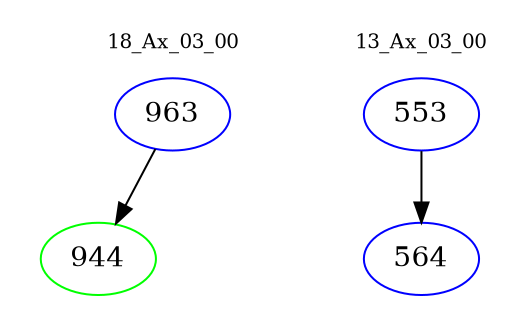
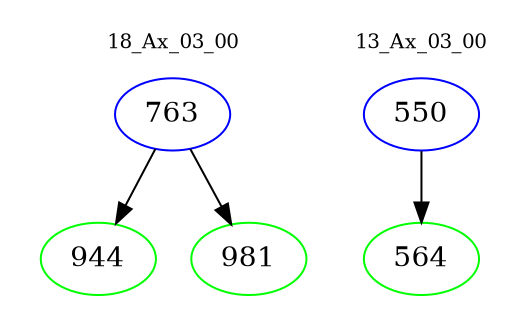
(173, 114) -> (173, 114)
(421, 114) -> (421, 114)
none -> (249, 259)
(421, 259) -> (421, 259)
